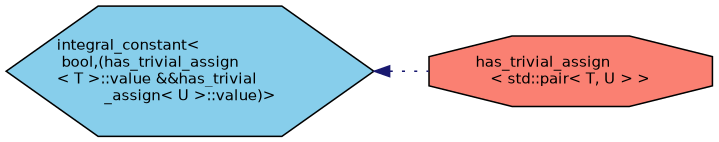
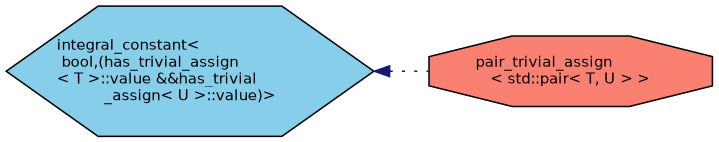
(571, 71) -> (571, 71)
